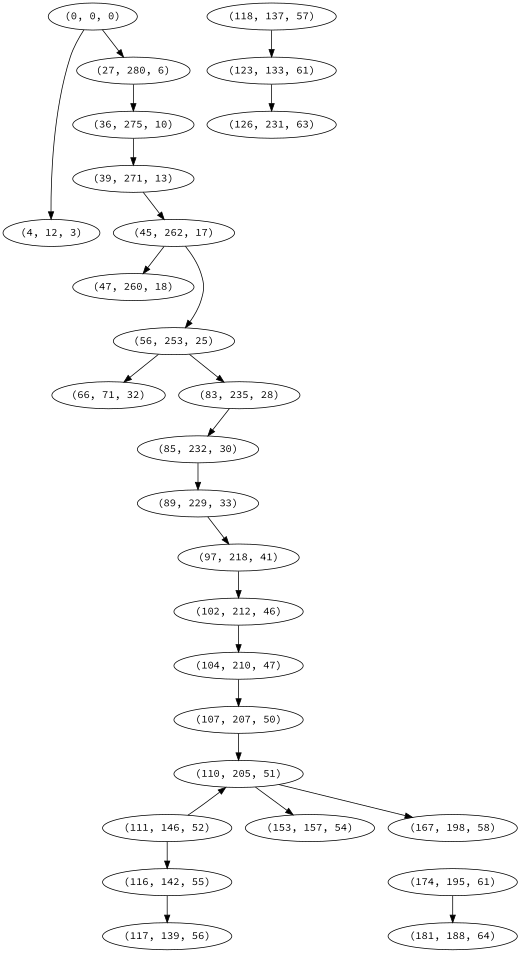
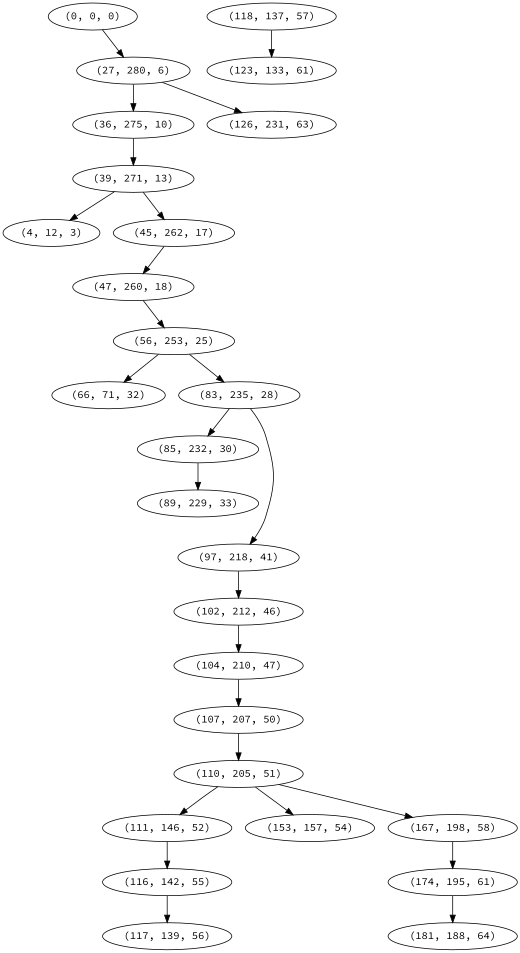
(272, 94) -> (199, 96)
(57, 118) -> (95, 204)
(203, 283) -> (151, 311)
(216, 527) -> (273, 473)
(204, 804) -> (202, 798)
none -> (453, 851)
